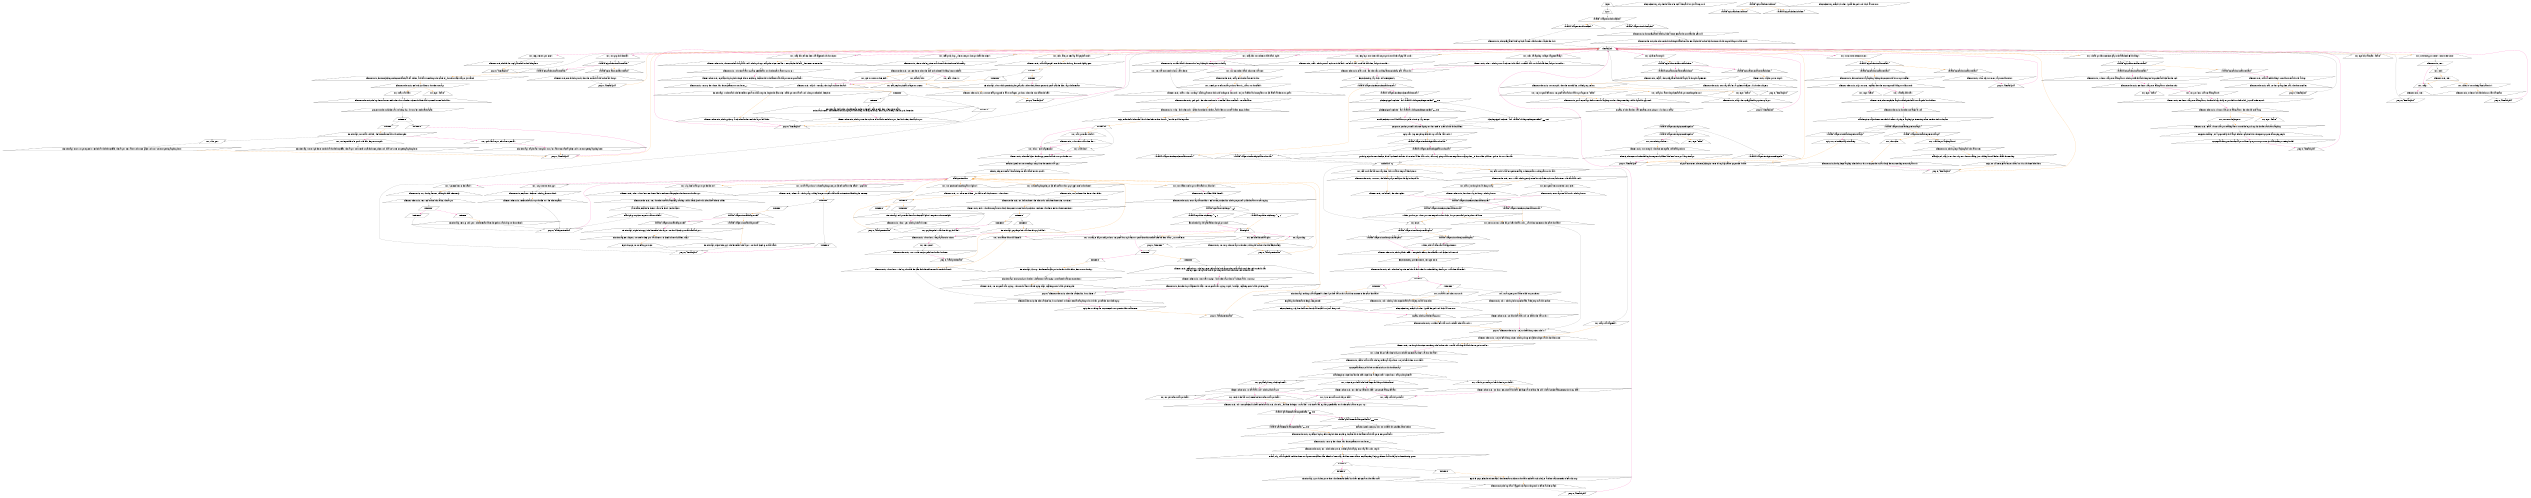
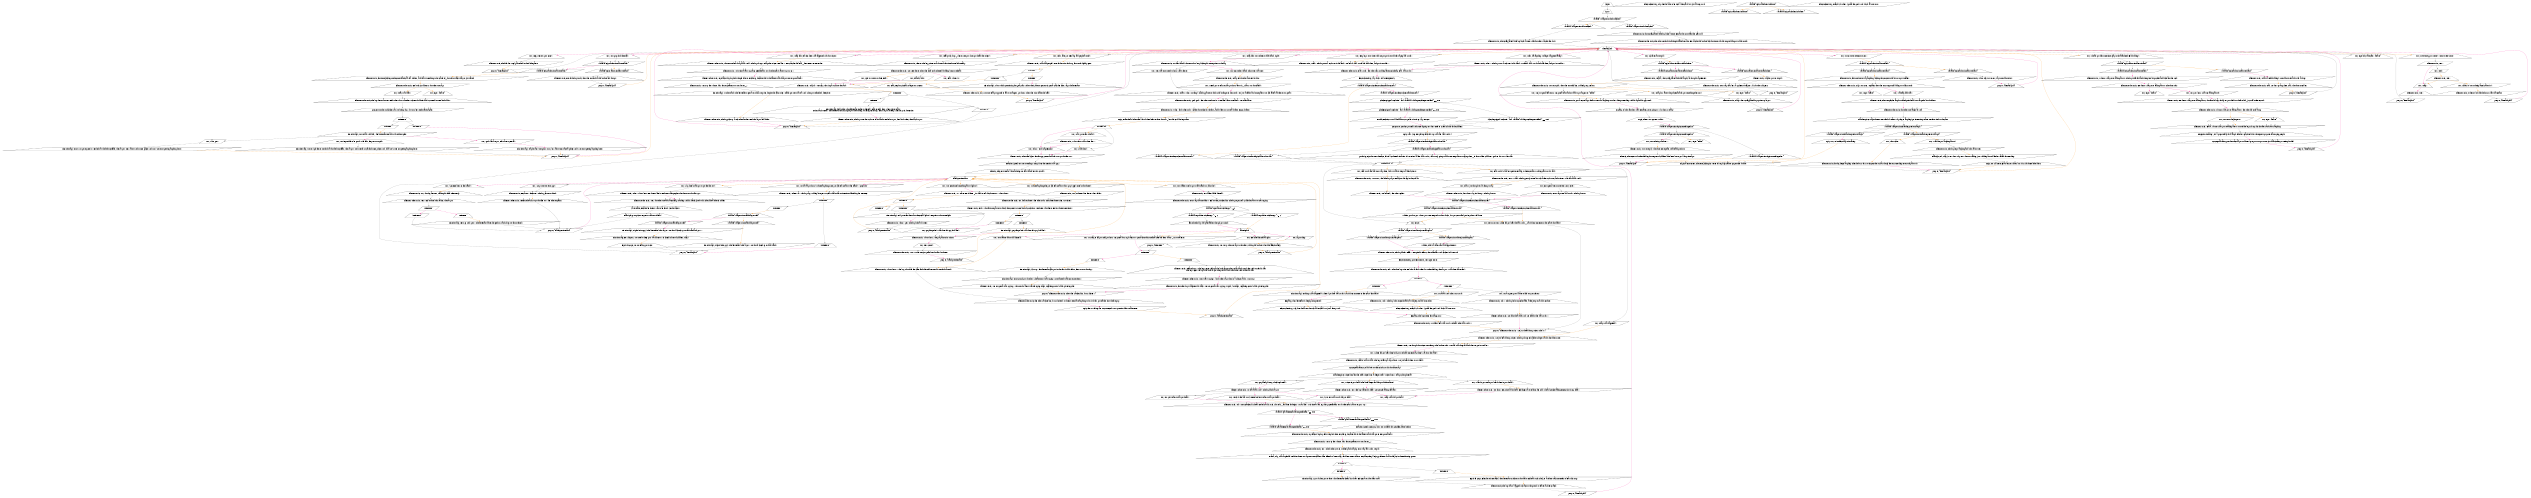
none -> (1651, 120)
(1387, 164) -> (1387, 164)
(1303, 301) -> (1303, 301)
(1426, 316) -> (1426, 316)
